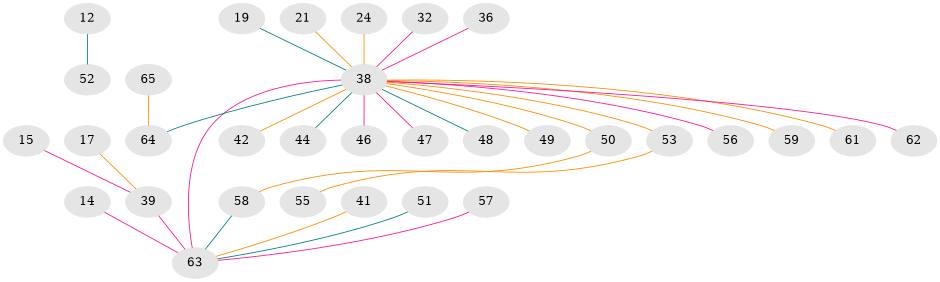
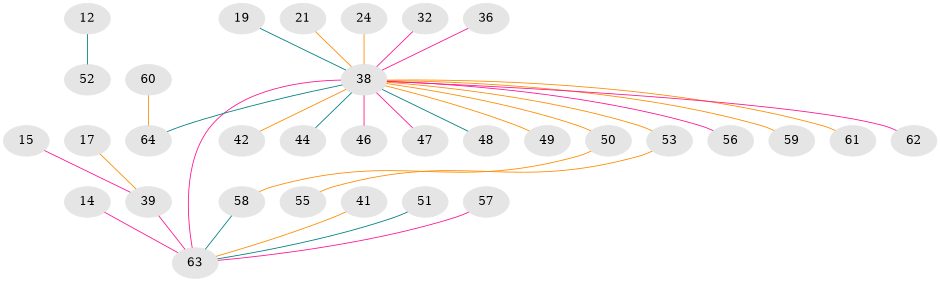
(149, 80) -> (149, 80)
